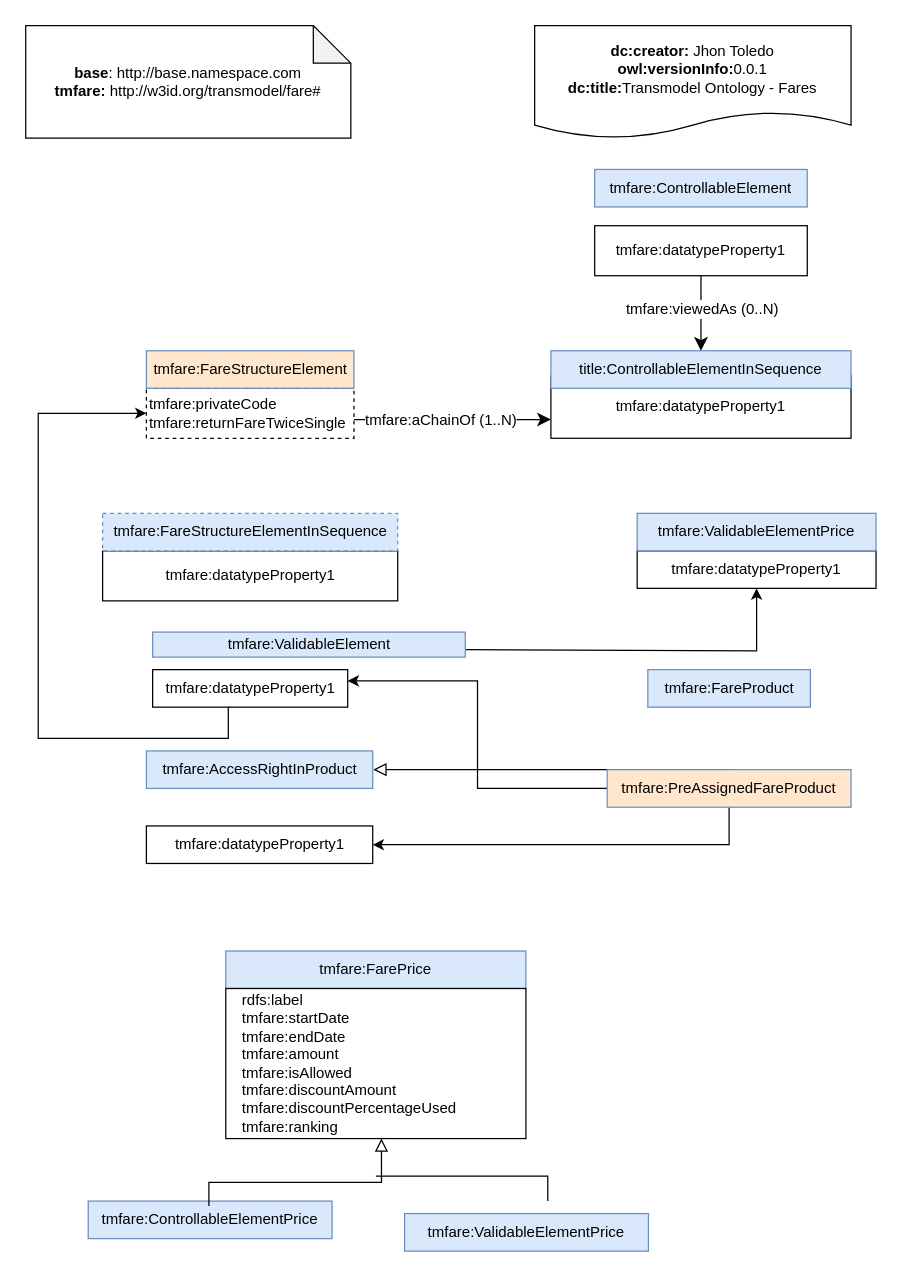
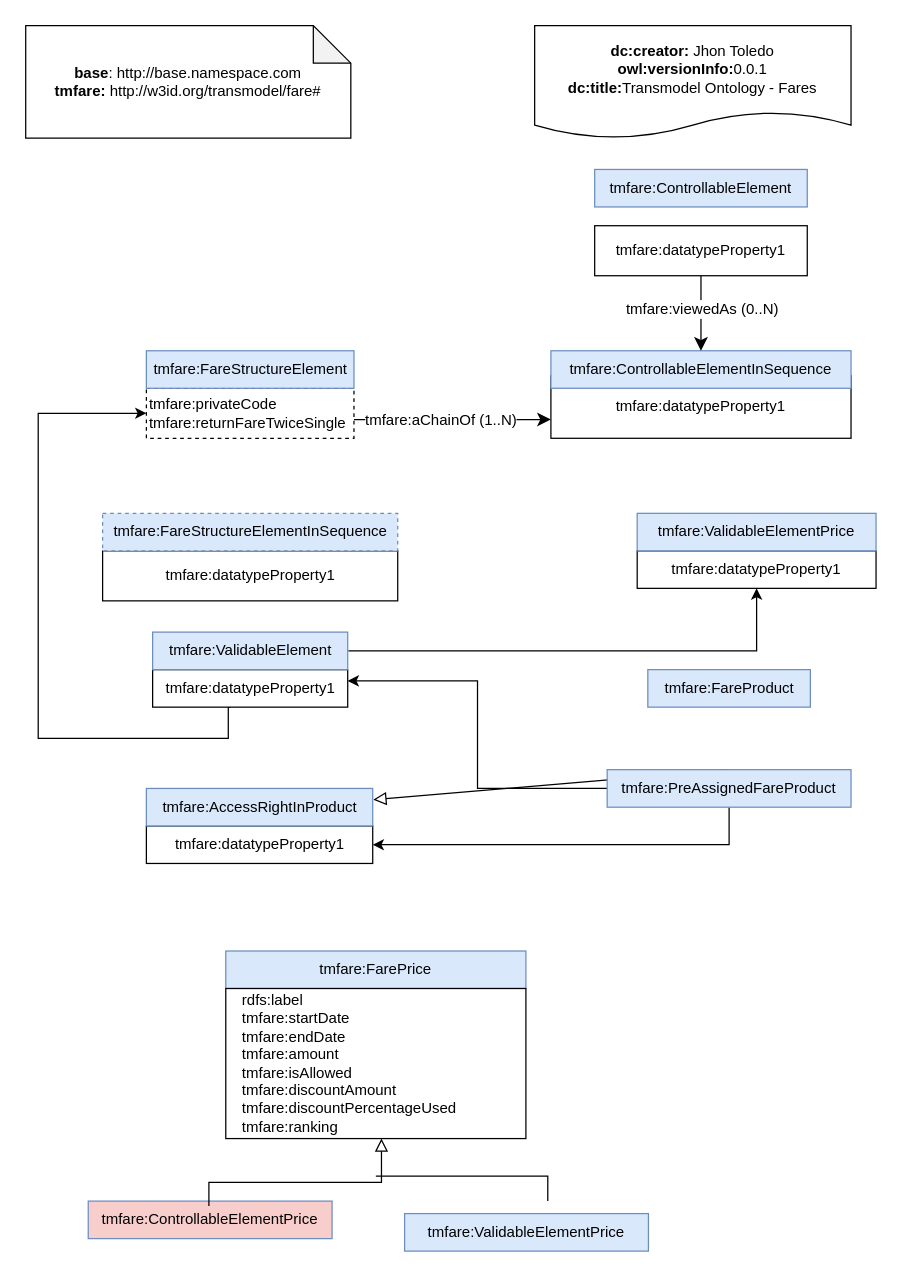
(250, 369) -> (250, 369)
(701, 369) -> (701, 369)
(309, 644) -> (250, 651)
(259, 769) -> (259, 807)
(729, 788) -> (729, 788)
(210, 1219) -> (210, 1219)
